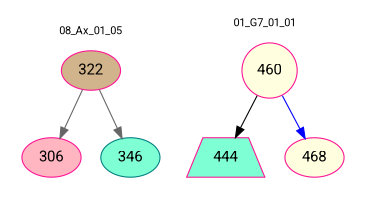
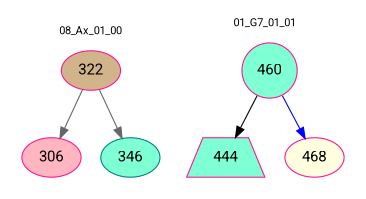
(91, 32) -> (91, 32)
(270, 71) -> (270, 71)
